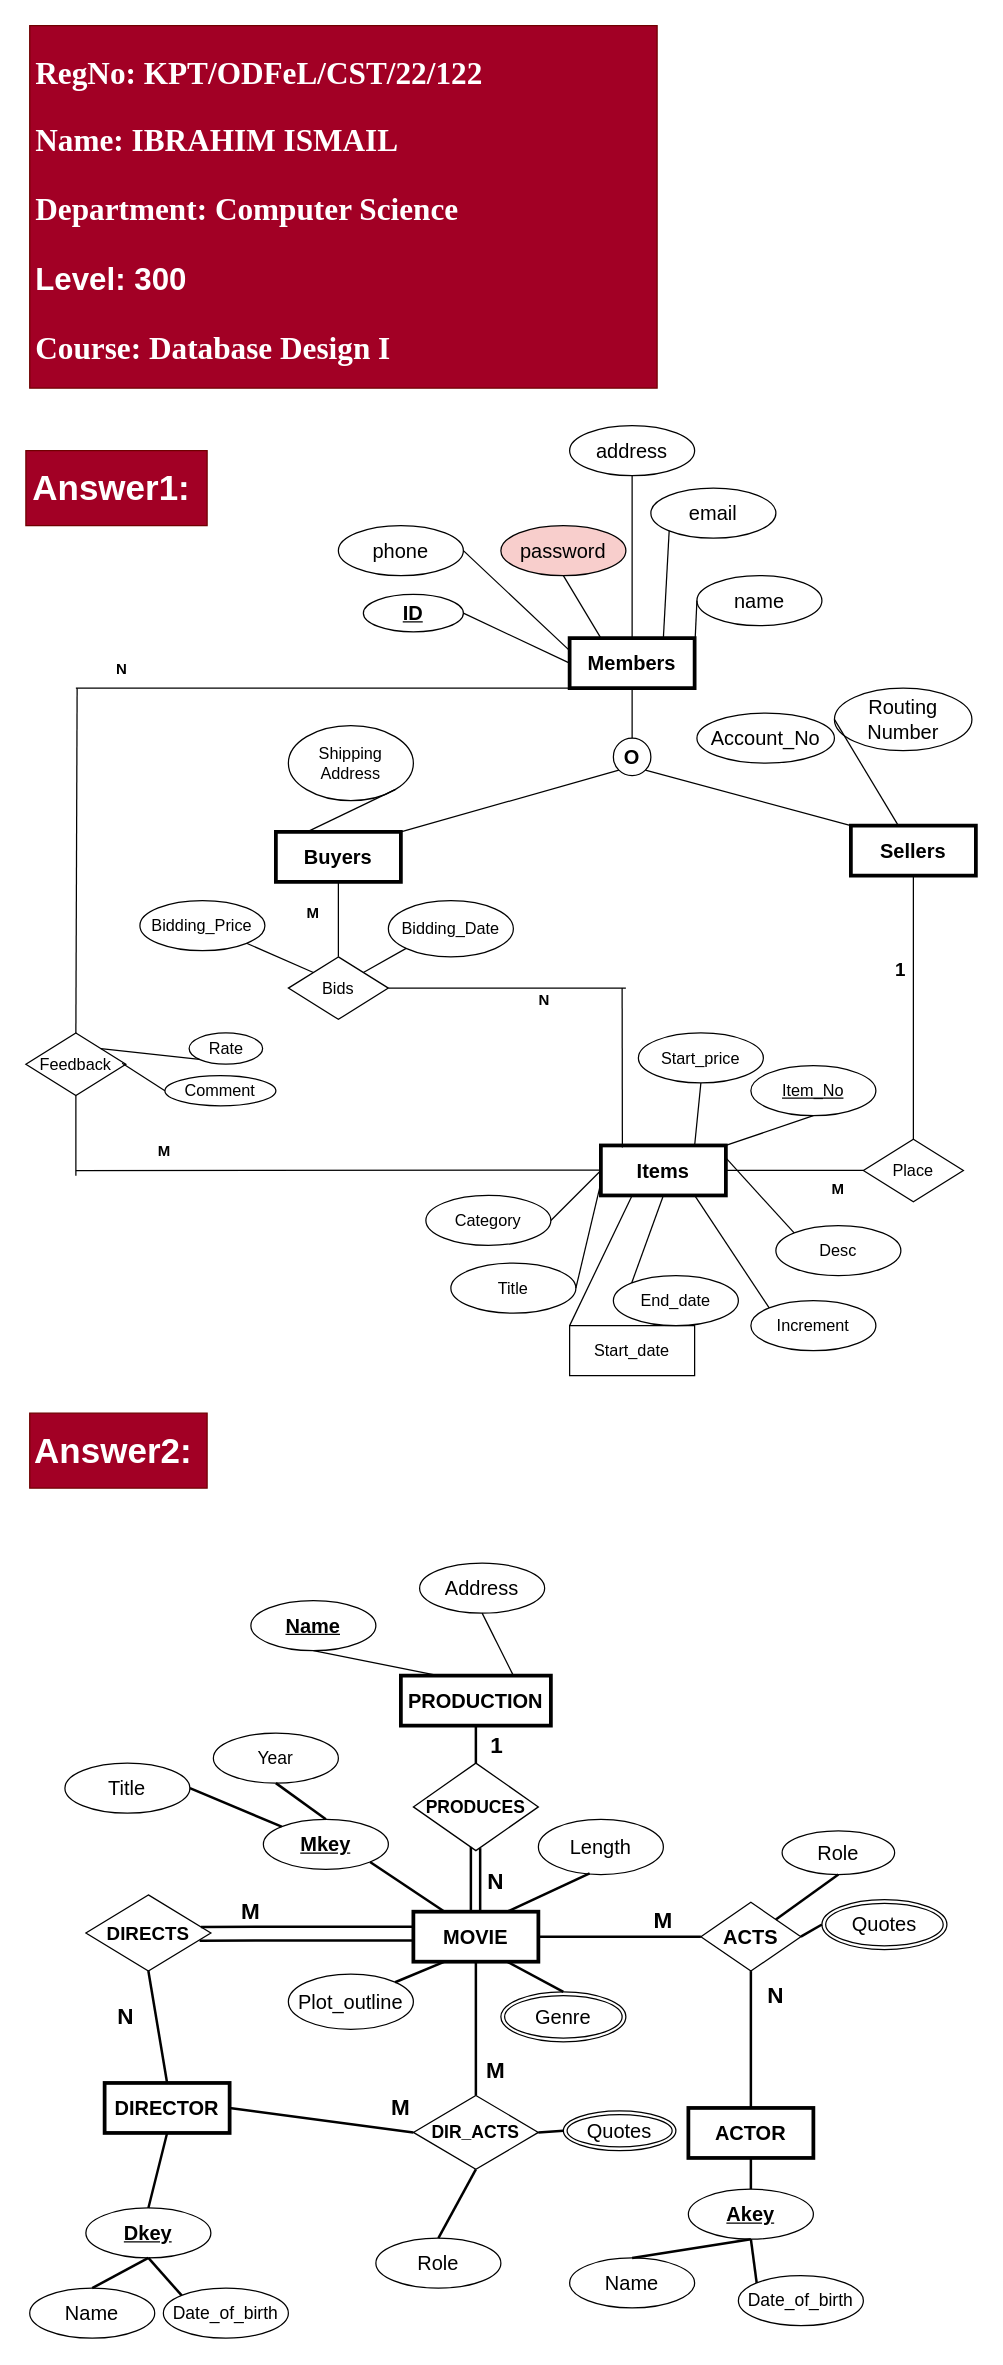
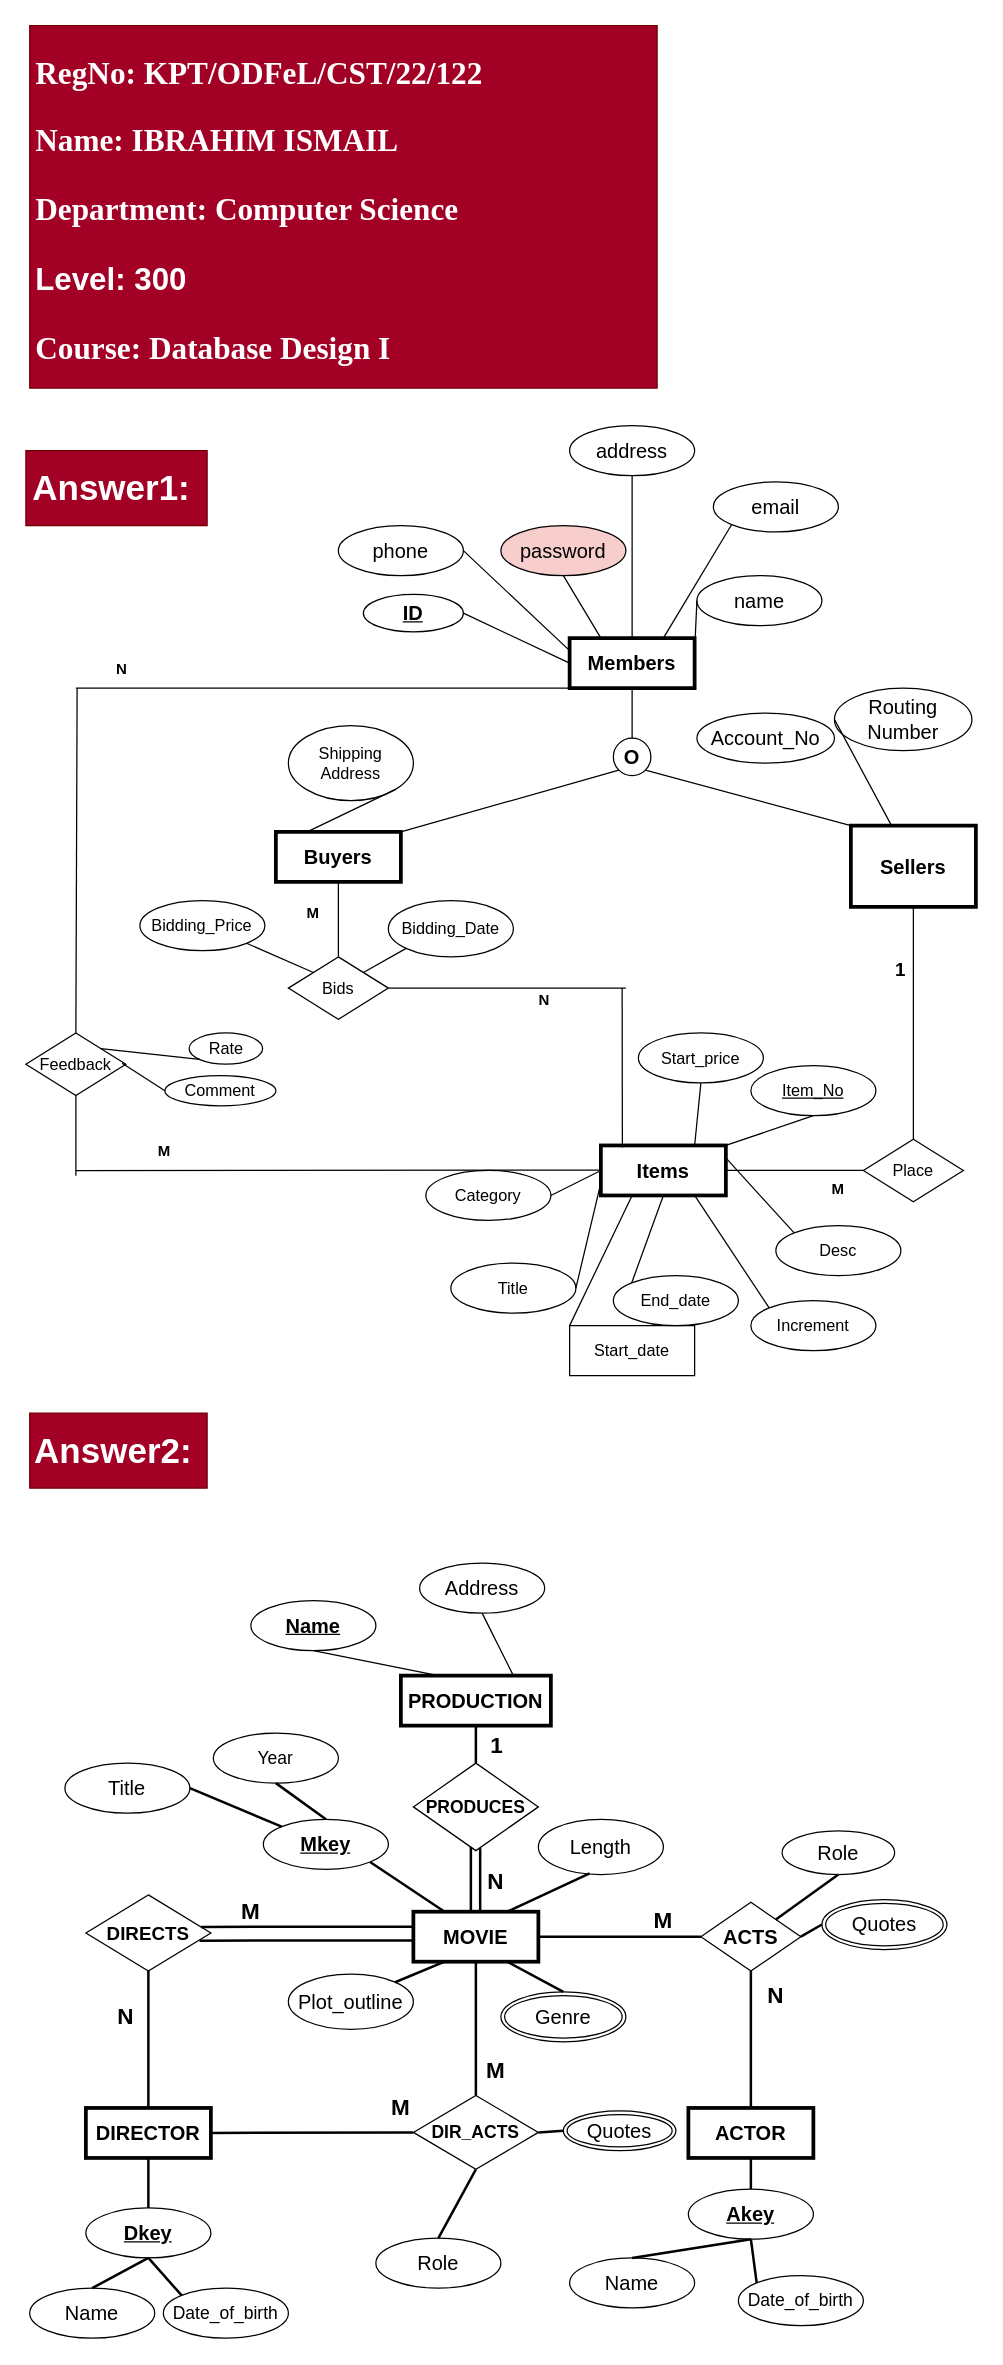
(713, 513) -> (776, 507)
(913, 851) -> (913, 866)
(488, 1220) -> (488, 1195)
(167, 2108) -> (148, 2133)
